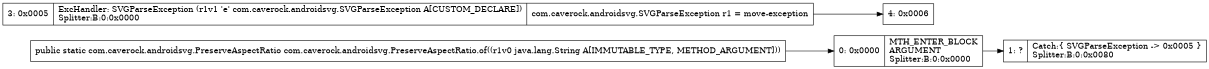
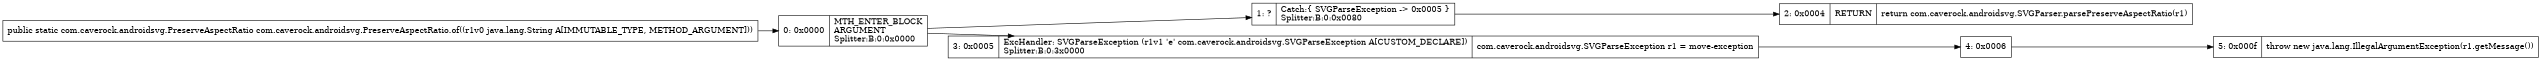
none -> (1986, 14)
(99, 18) -> (1044, 51)
none -> (968, 35)
none -> (2376, 47)
